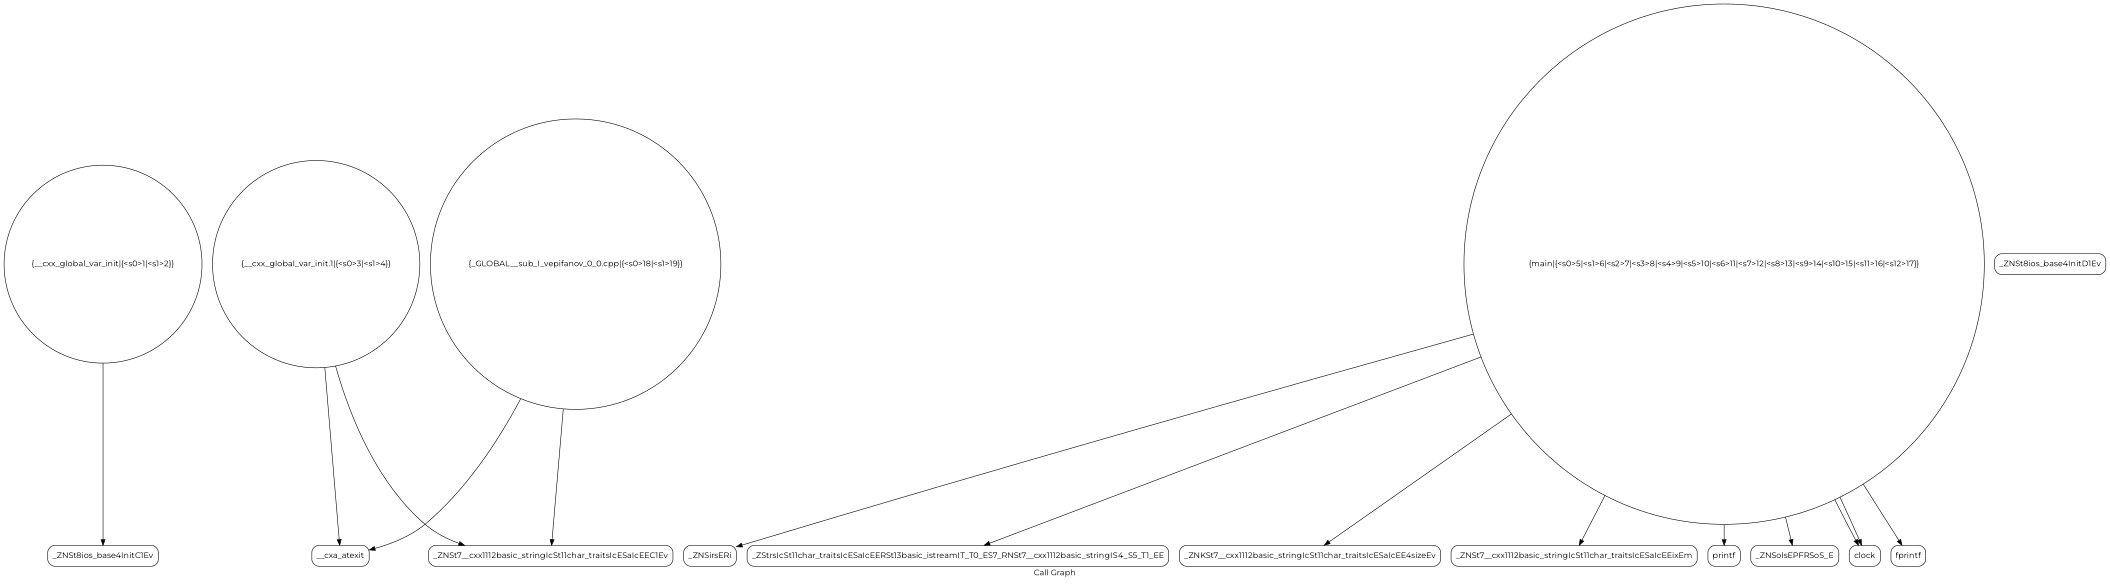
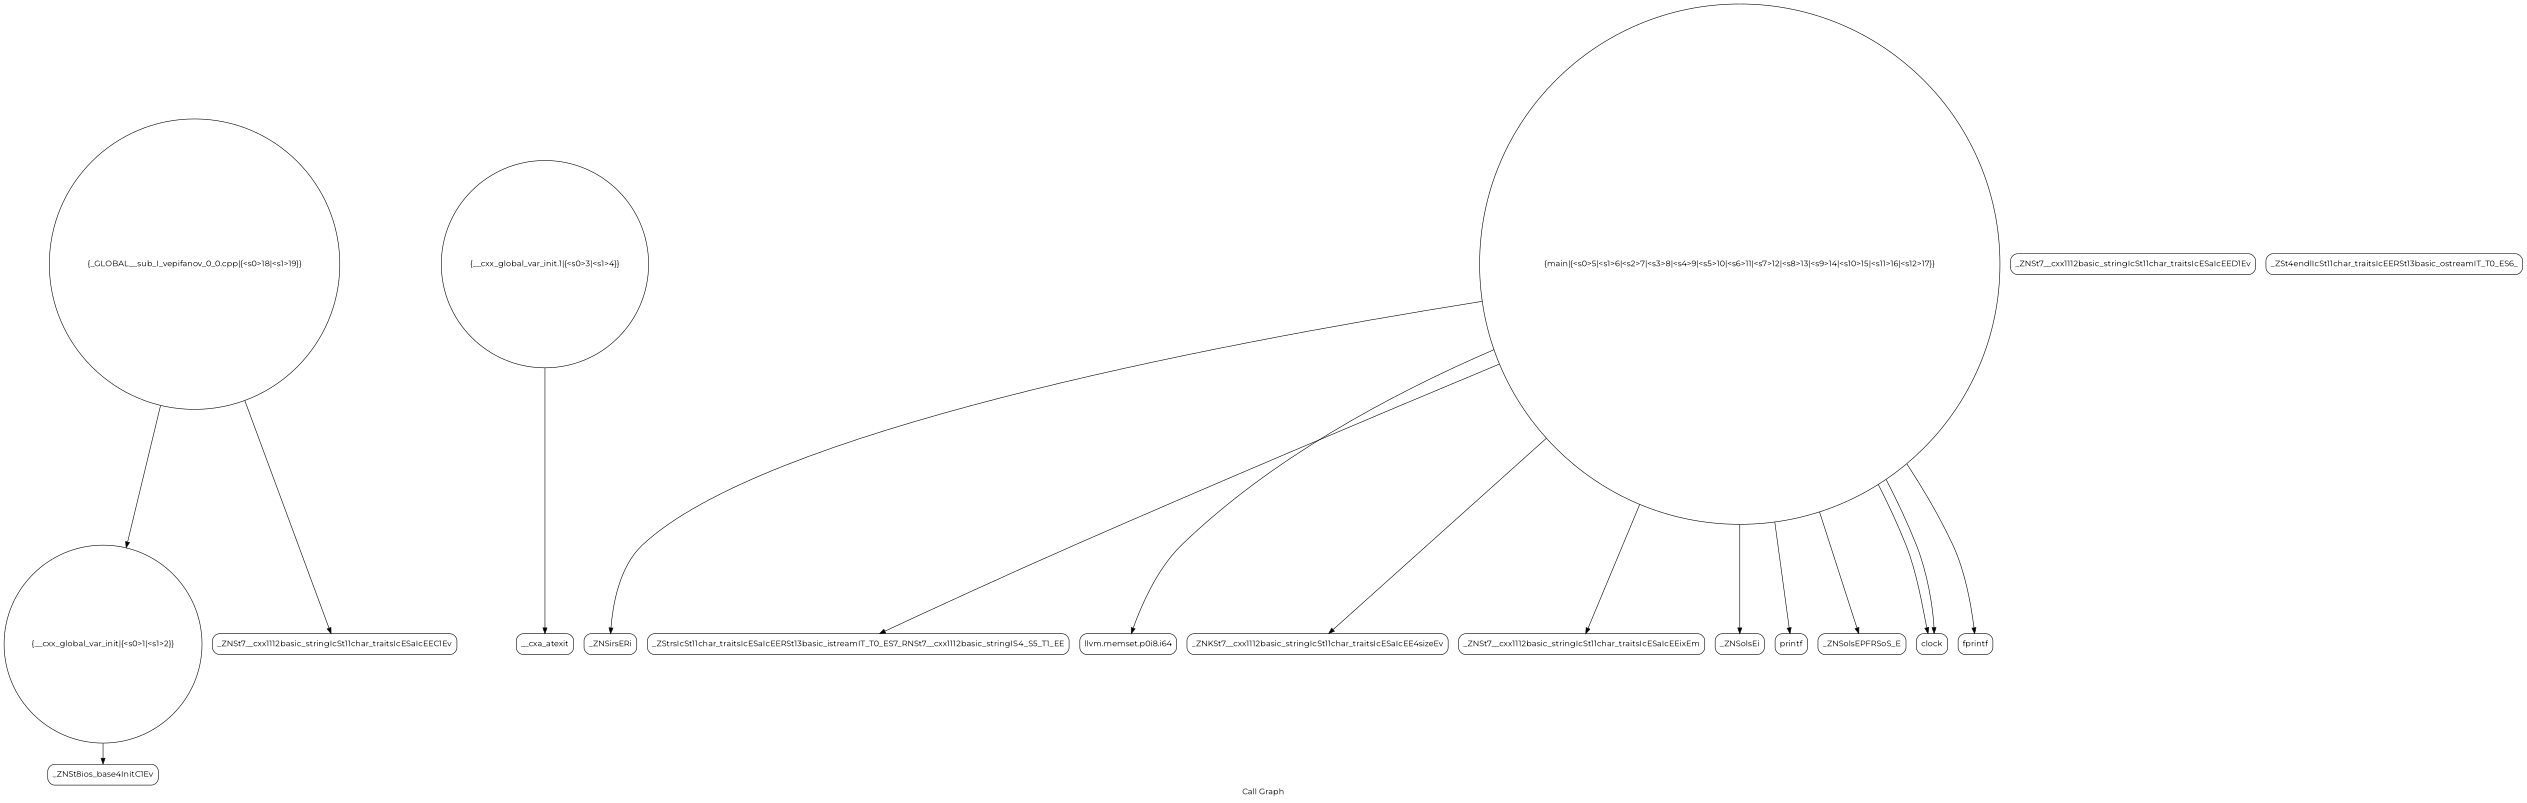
(2050, 264) -> none
none -> (2133, 264)
none -> (2394, 264)
(379, 469) -> none
(461, 488) -> (144, 474)
none -> (1128, 644)
none -> (1740, 644)
